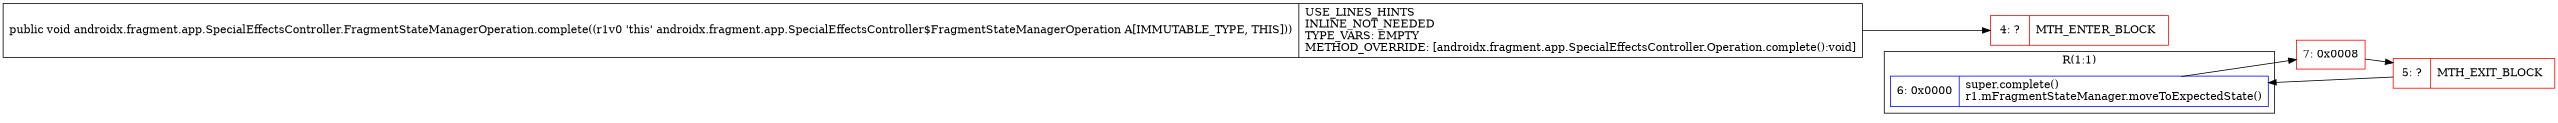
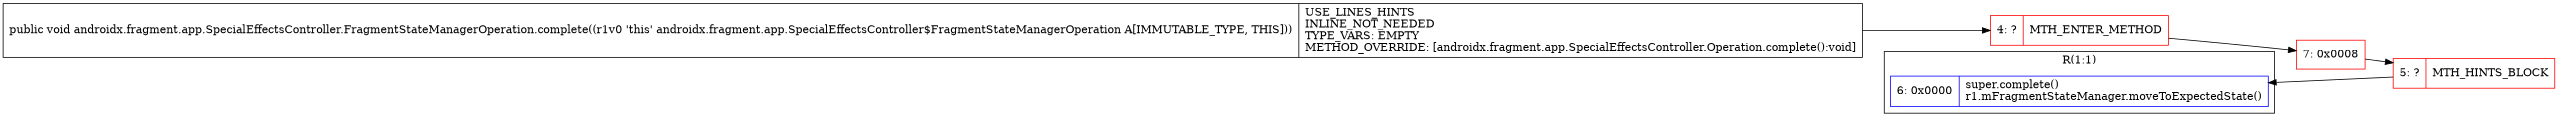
(2096, 30) -> (2096, 30)
(2235, 69) -> (2229, 44)
(2490, 73) -> (2490, 73)
